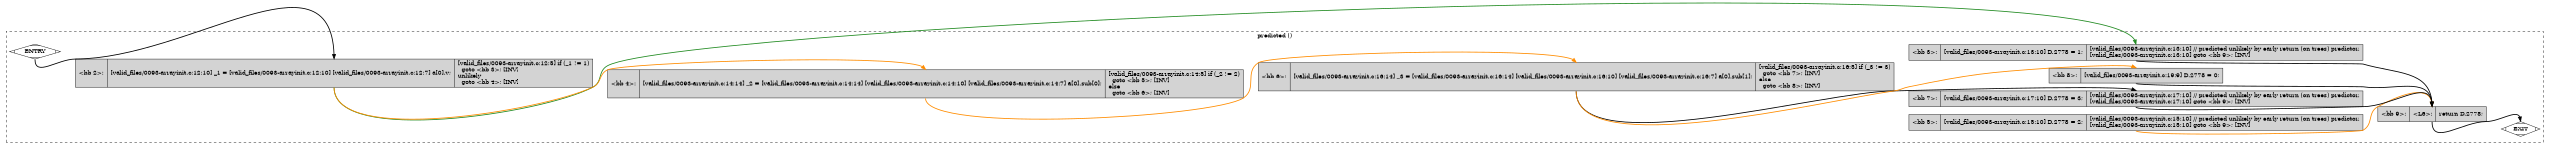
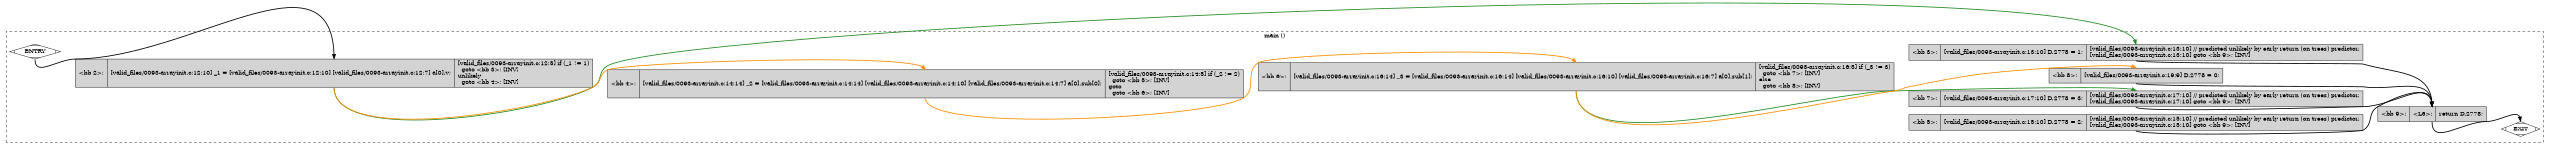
(1275, 36) -> (1275, 36)
(1114, 87) -> (1115, 87)
(1846, 96) -> (1846, 96)
(2294, 133) -> (2294, 133)
